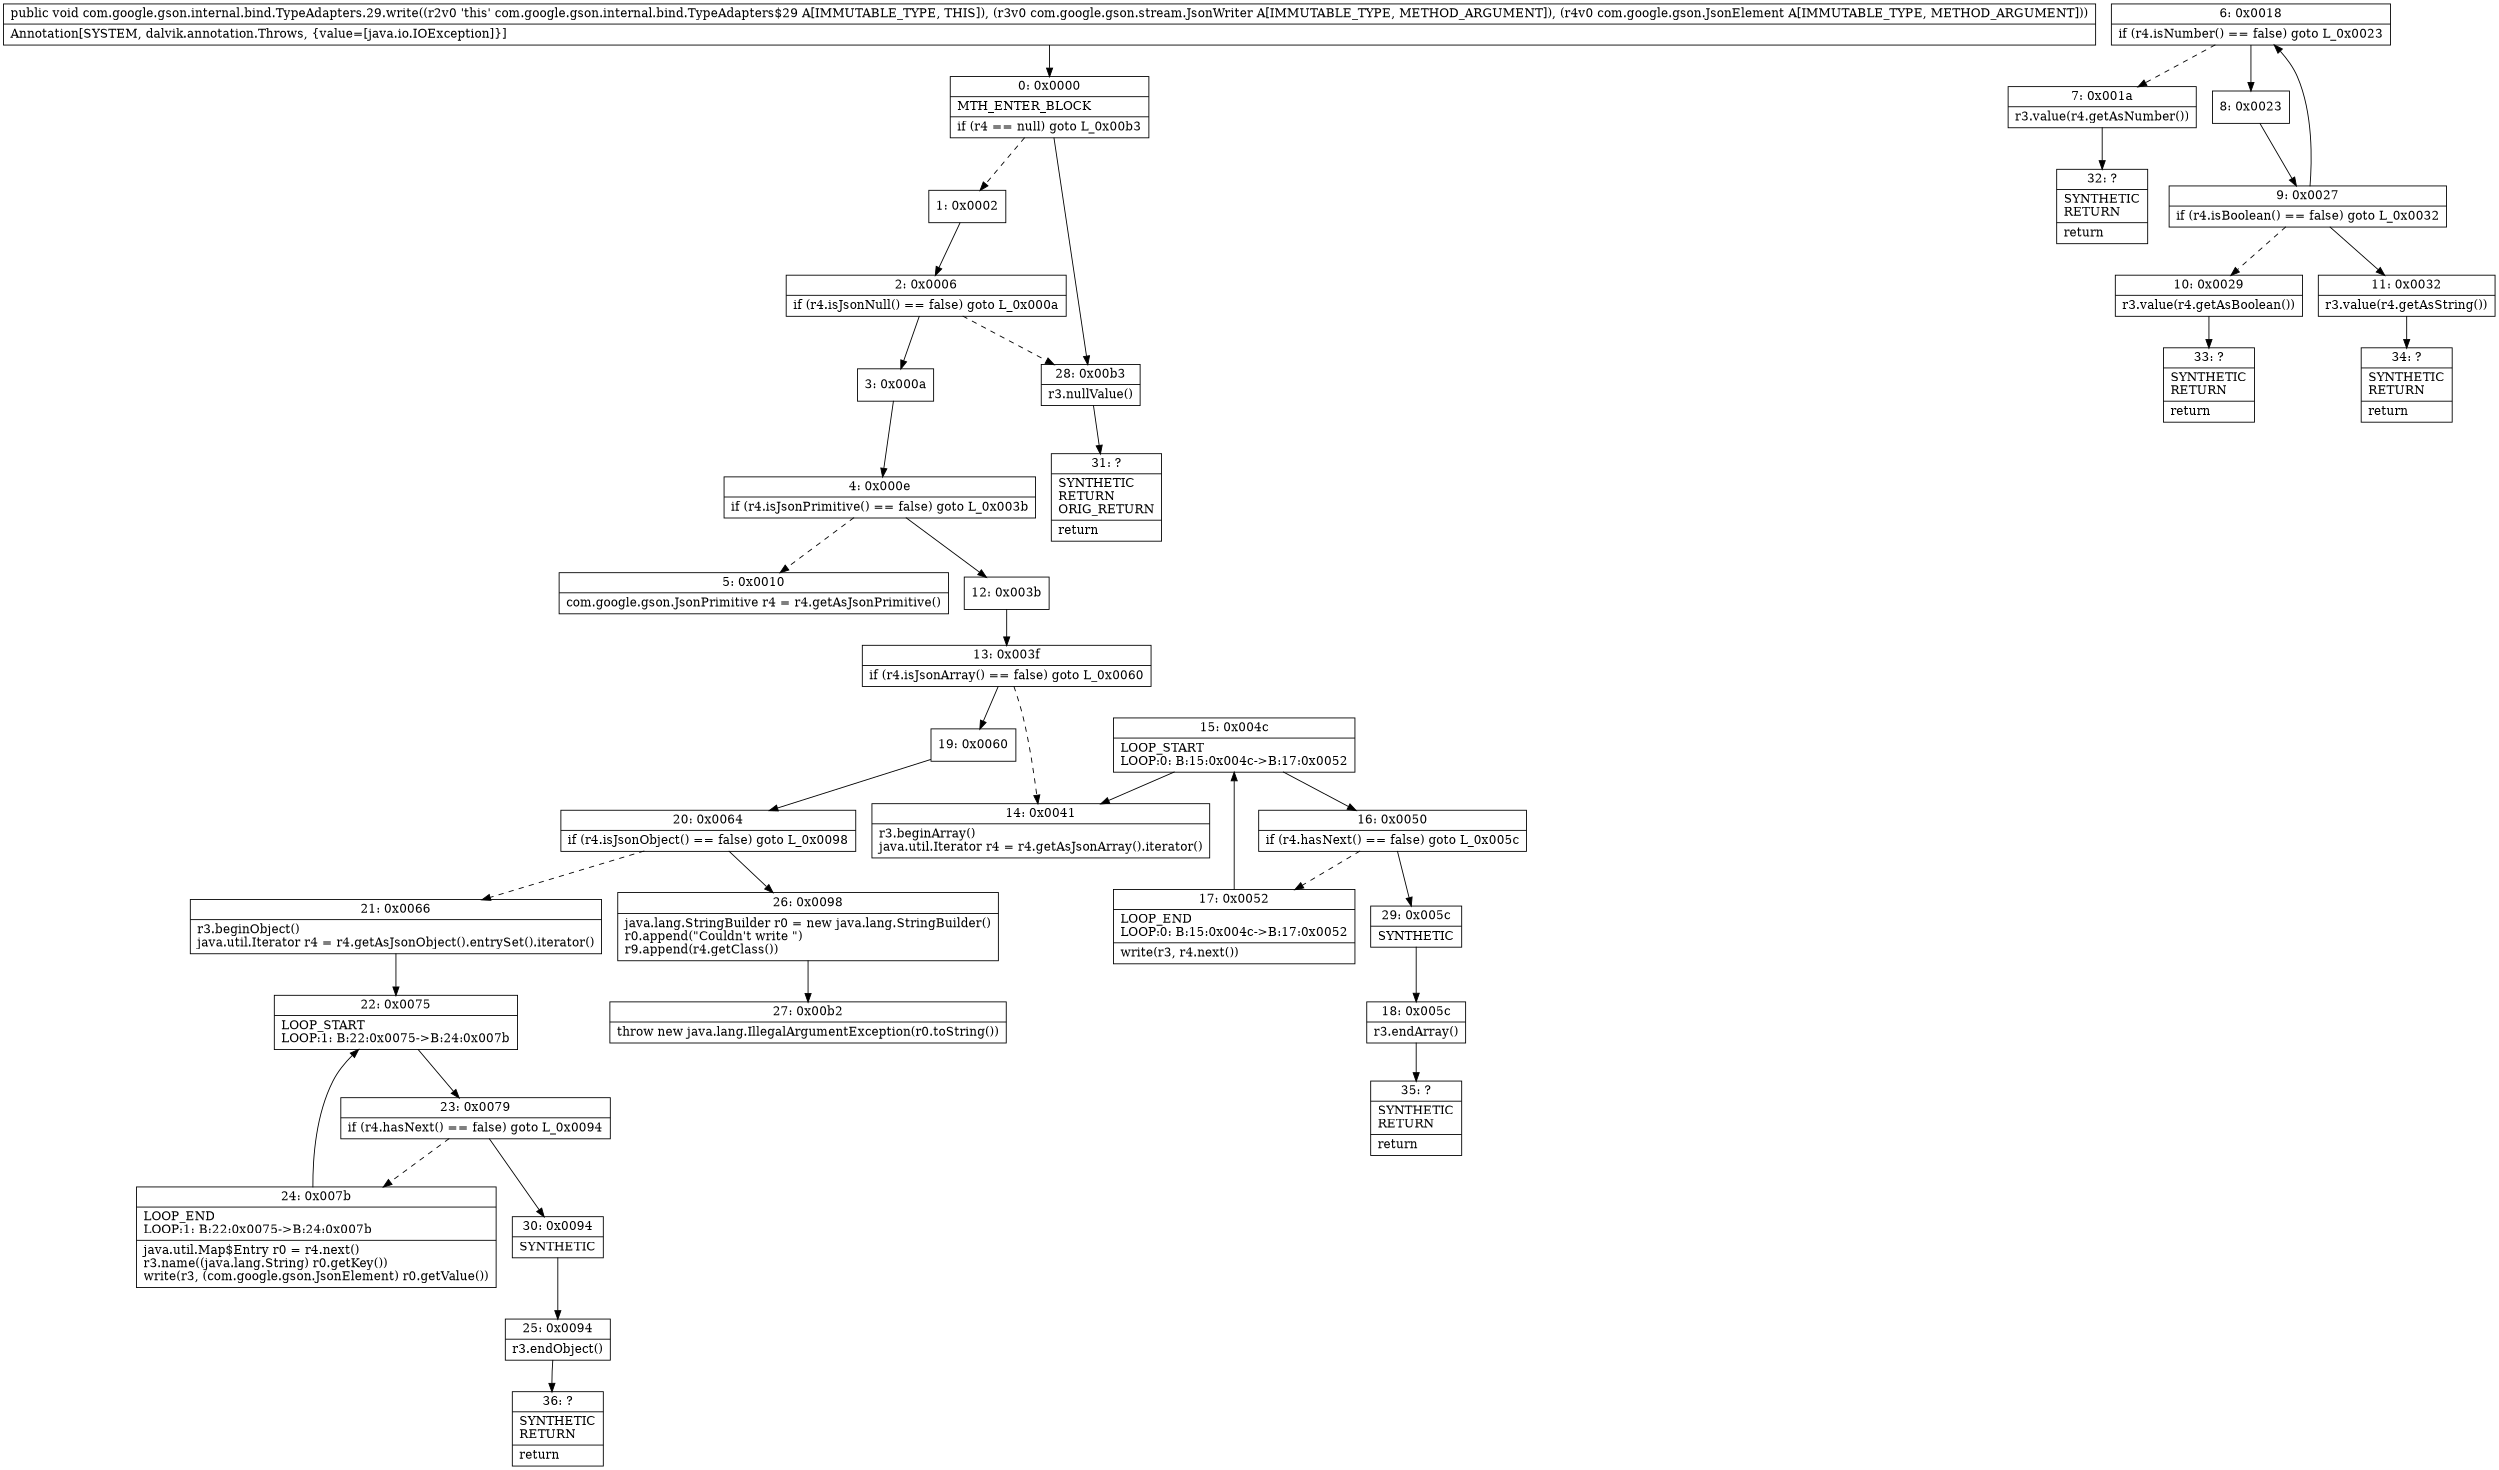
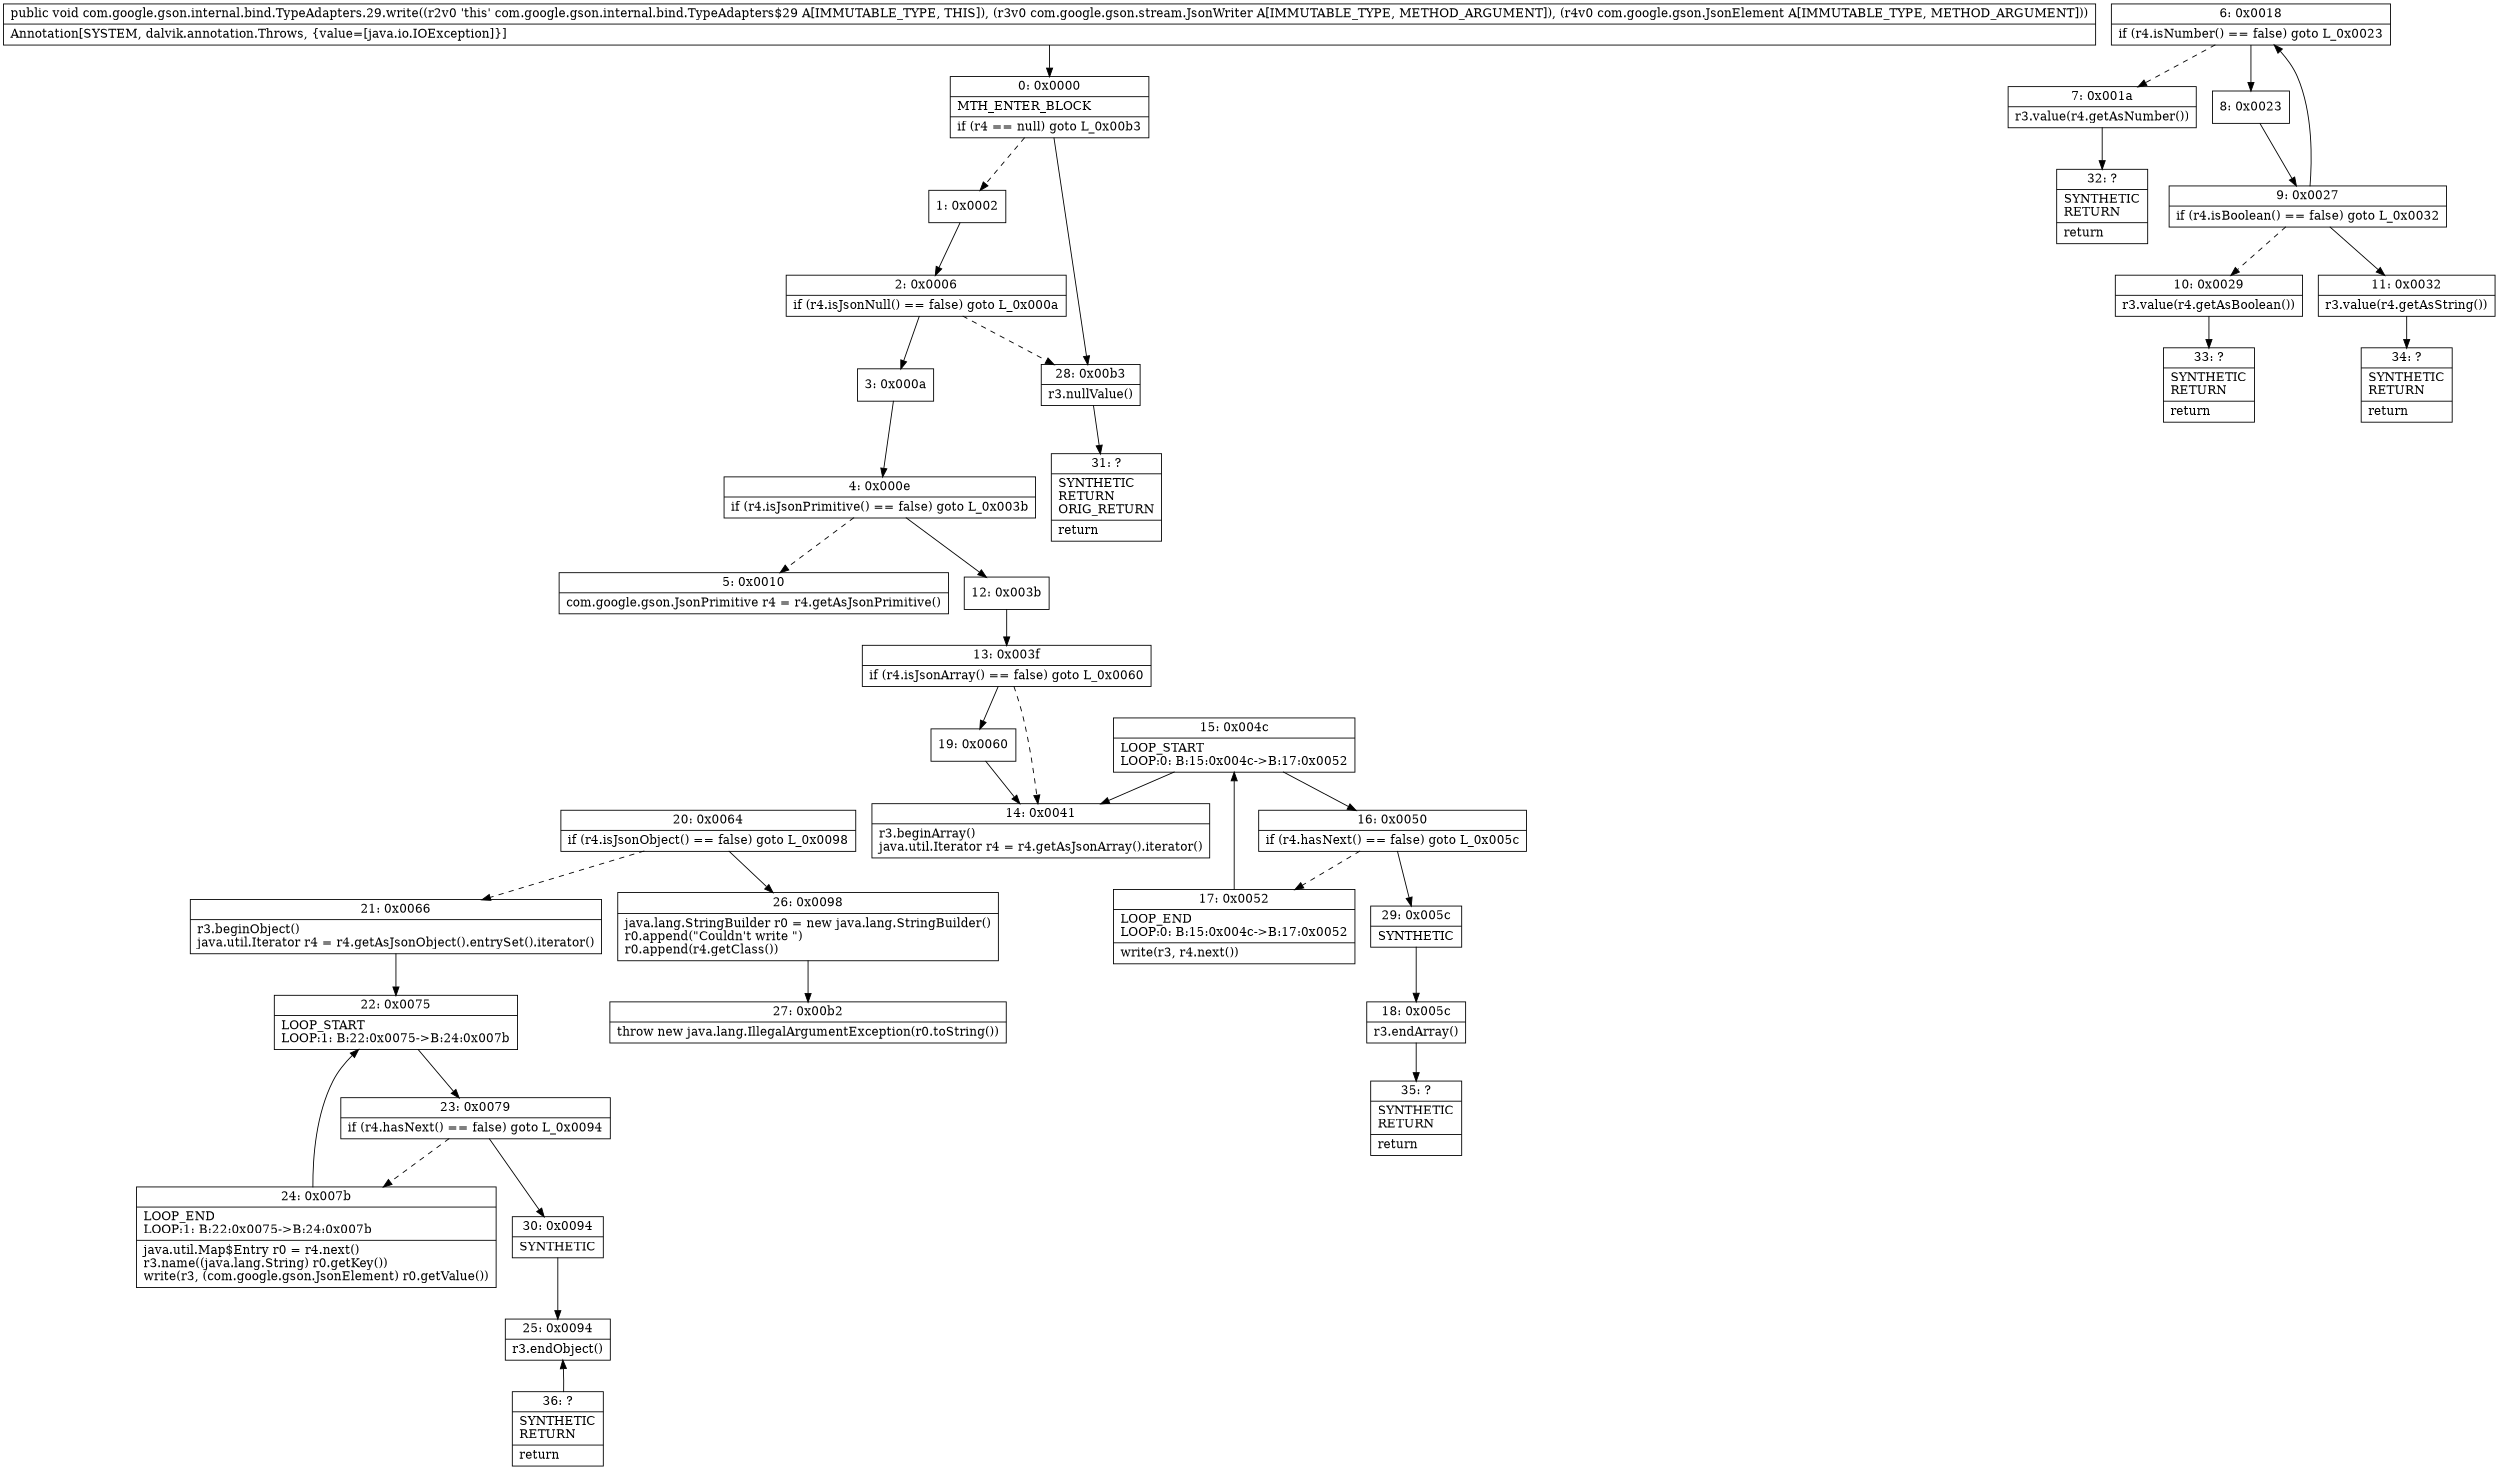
(854, 784) -> (1000, 779)
(702, 950) -> (702, 950)
(552, 1372) -> (564, 1380)
